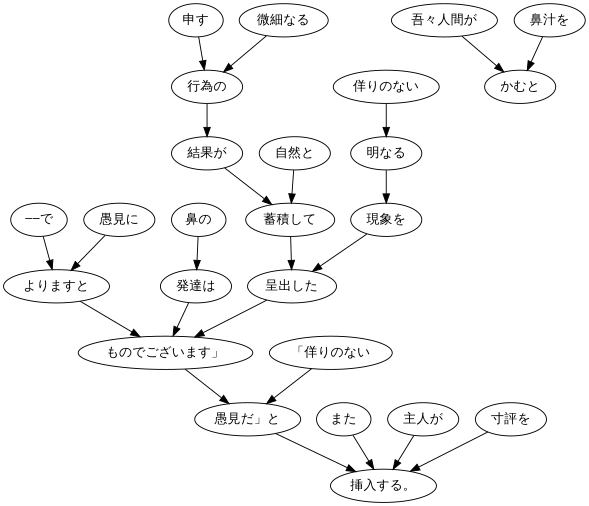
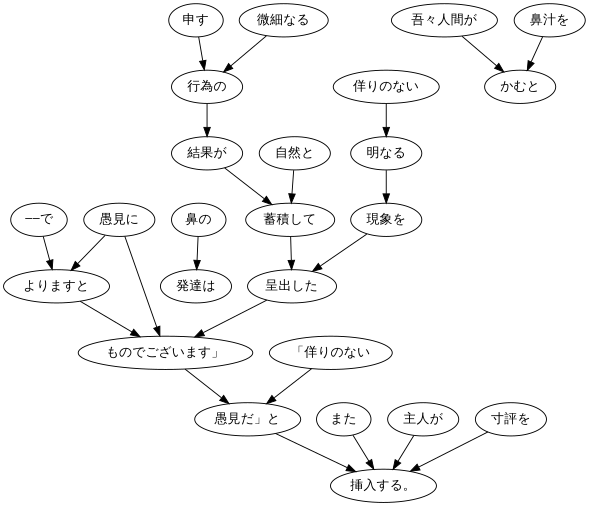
(183, 315) -> (141, 282)
